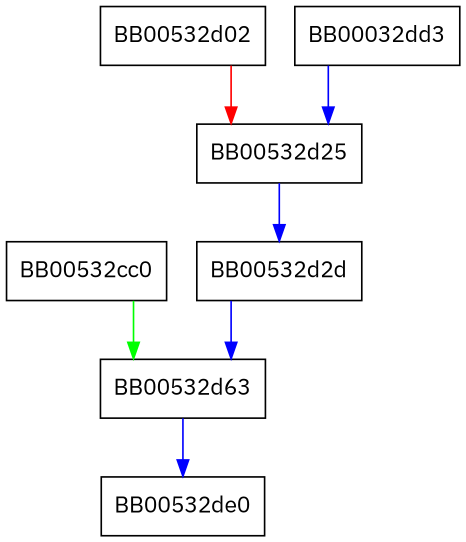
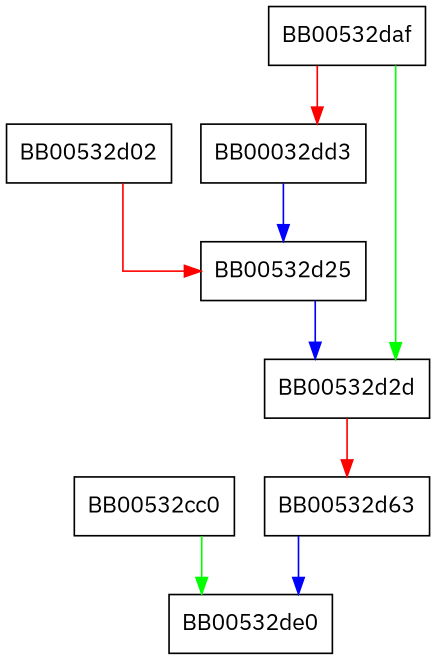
none -> (347, 36)
(134, 322) -> (202, 557)
(231, 322) -> (347, 439)
